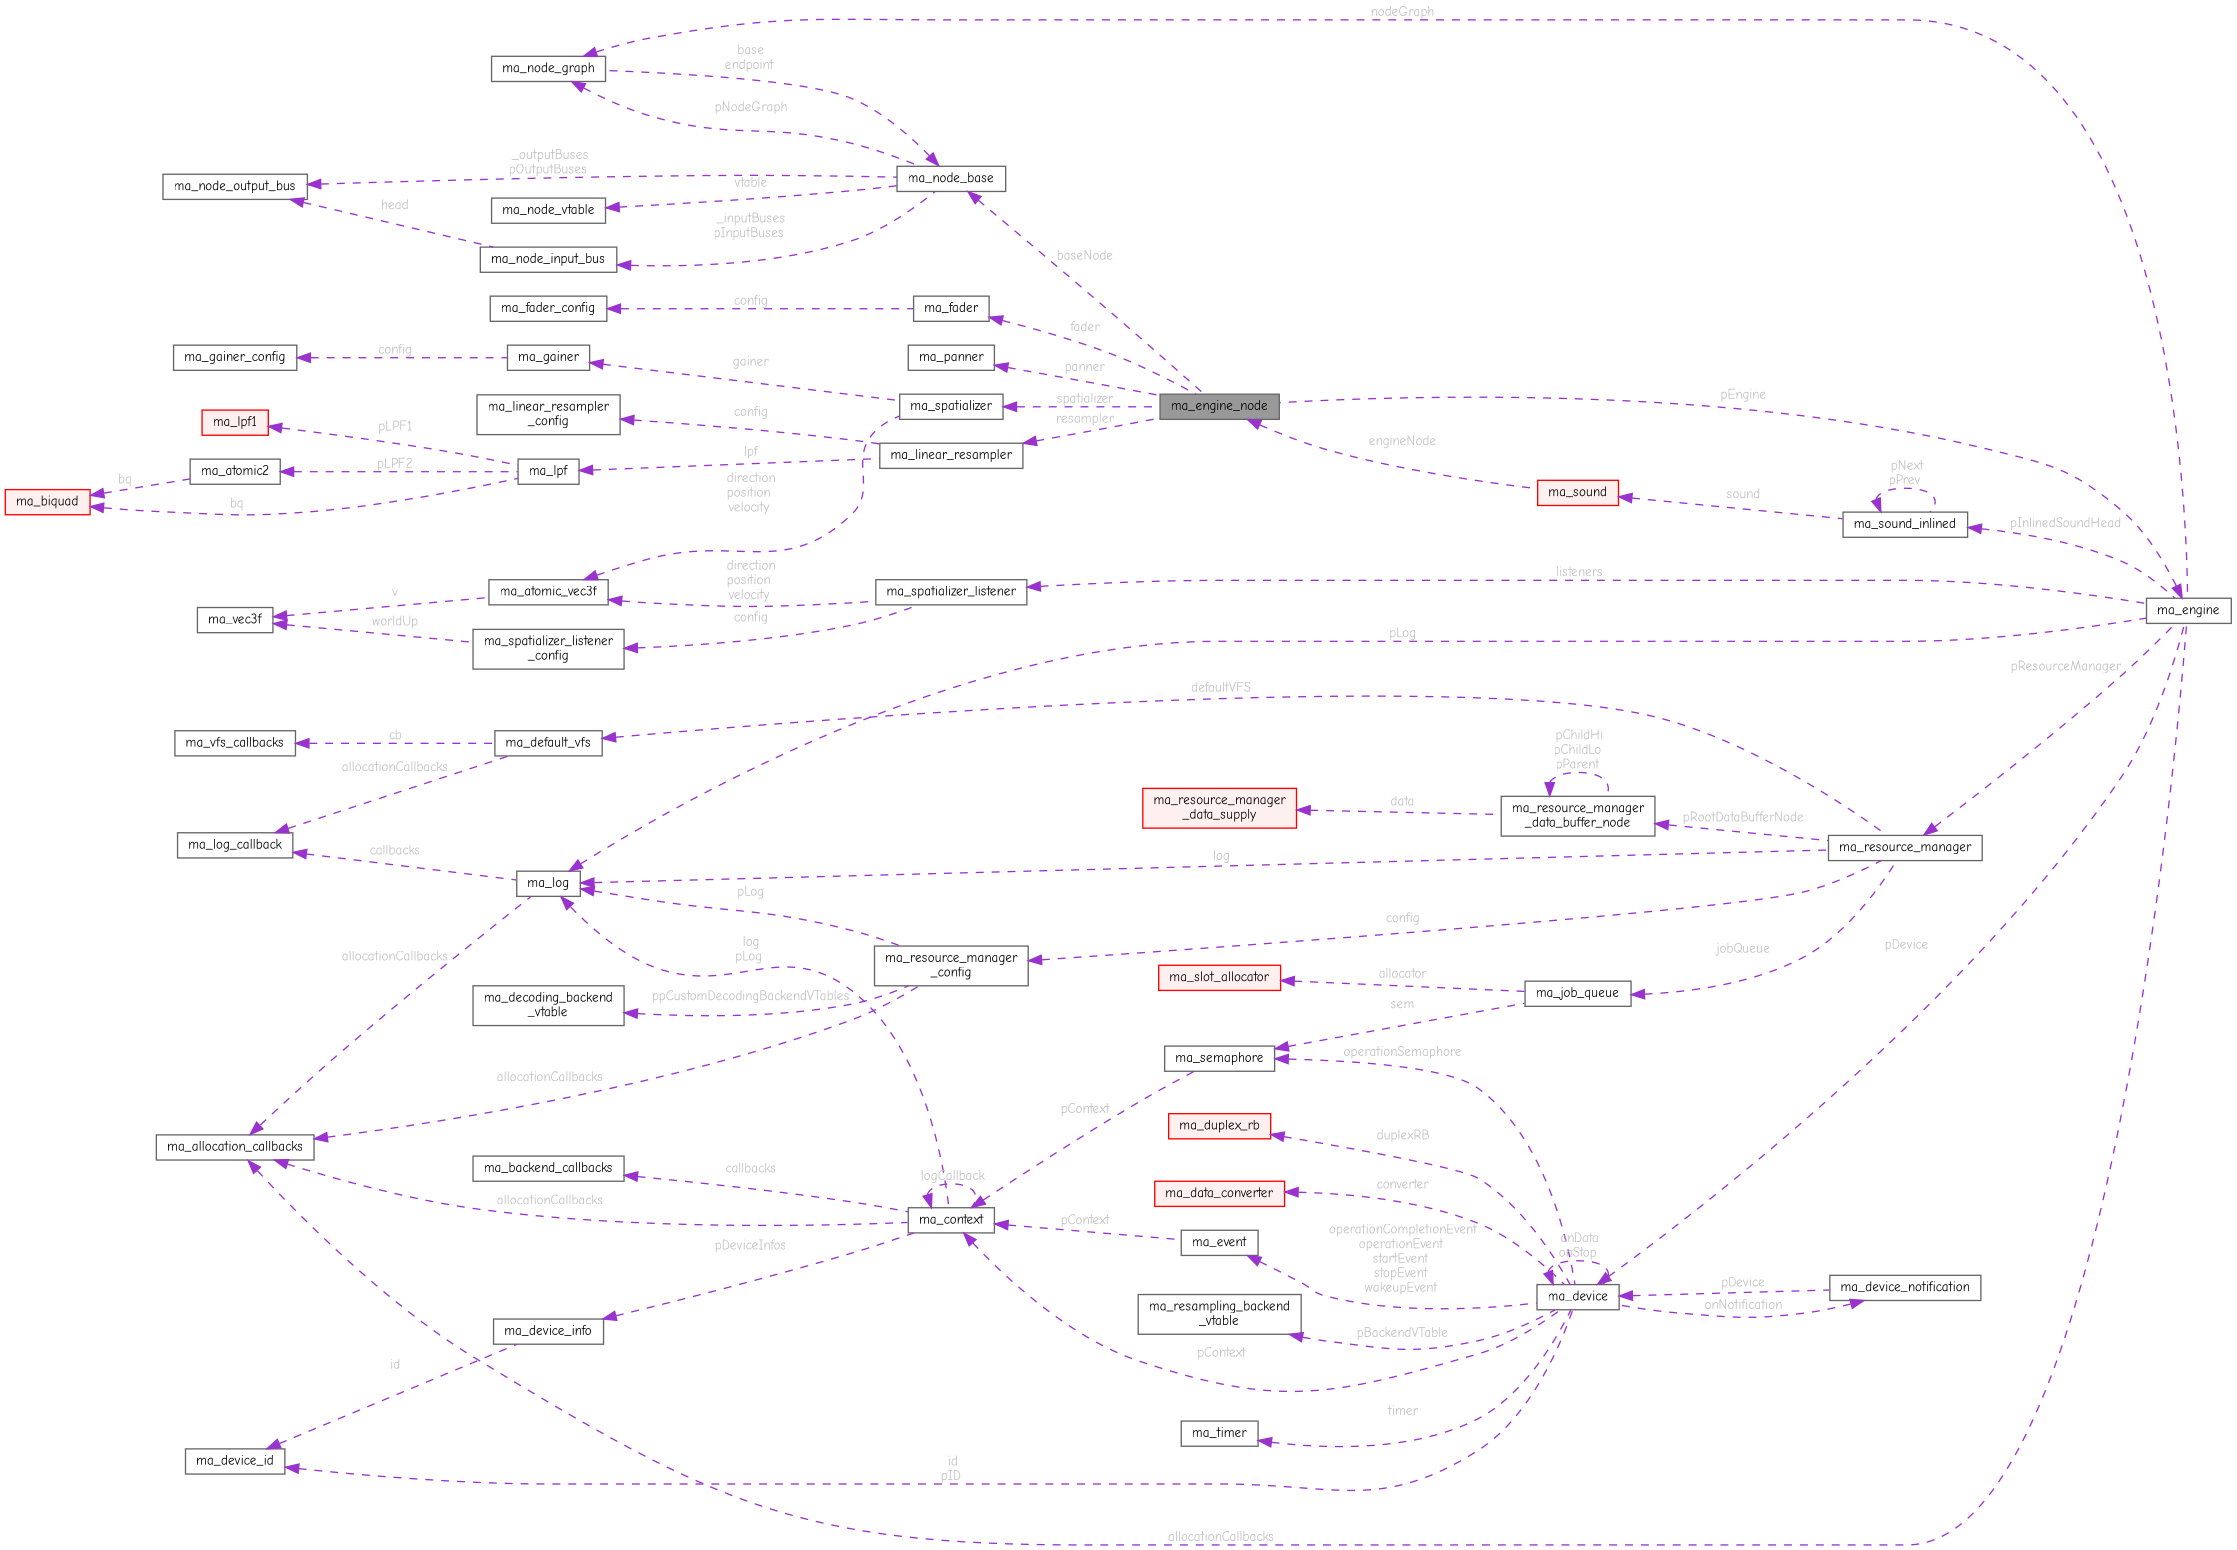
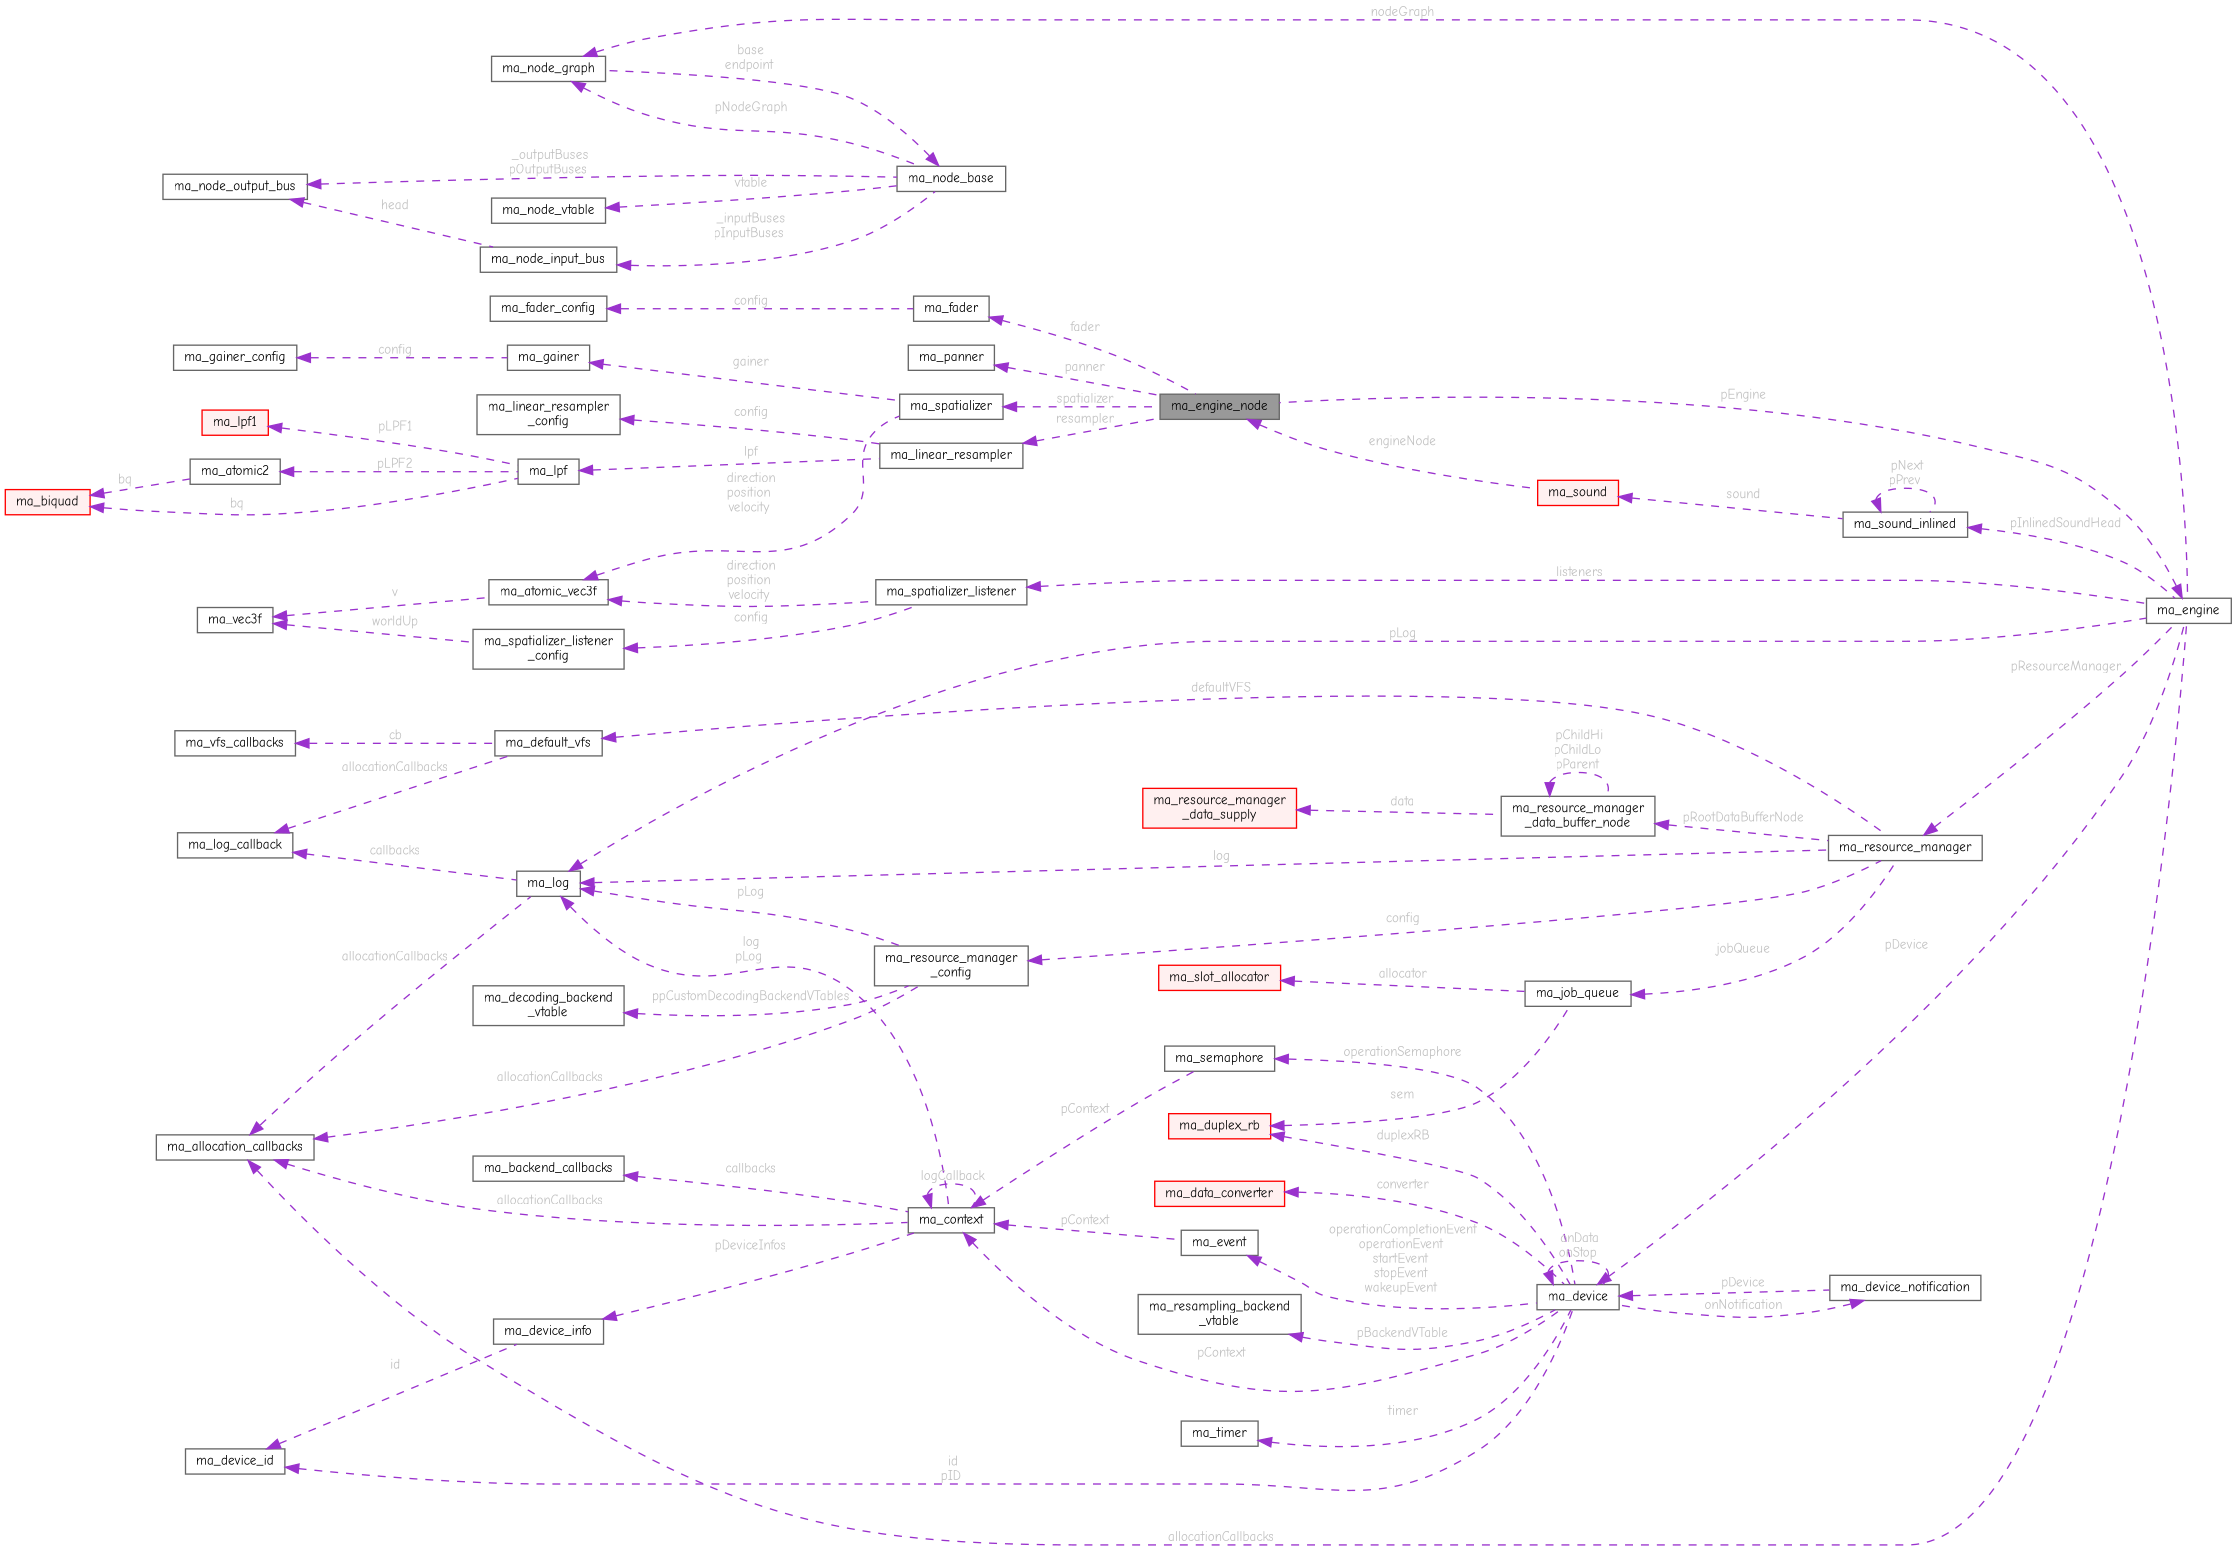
(1092, 296) -> none
(1406, 1025) -> (1448, 1111)
